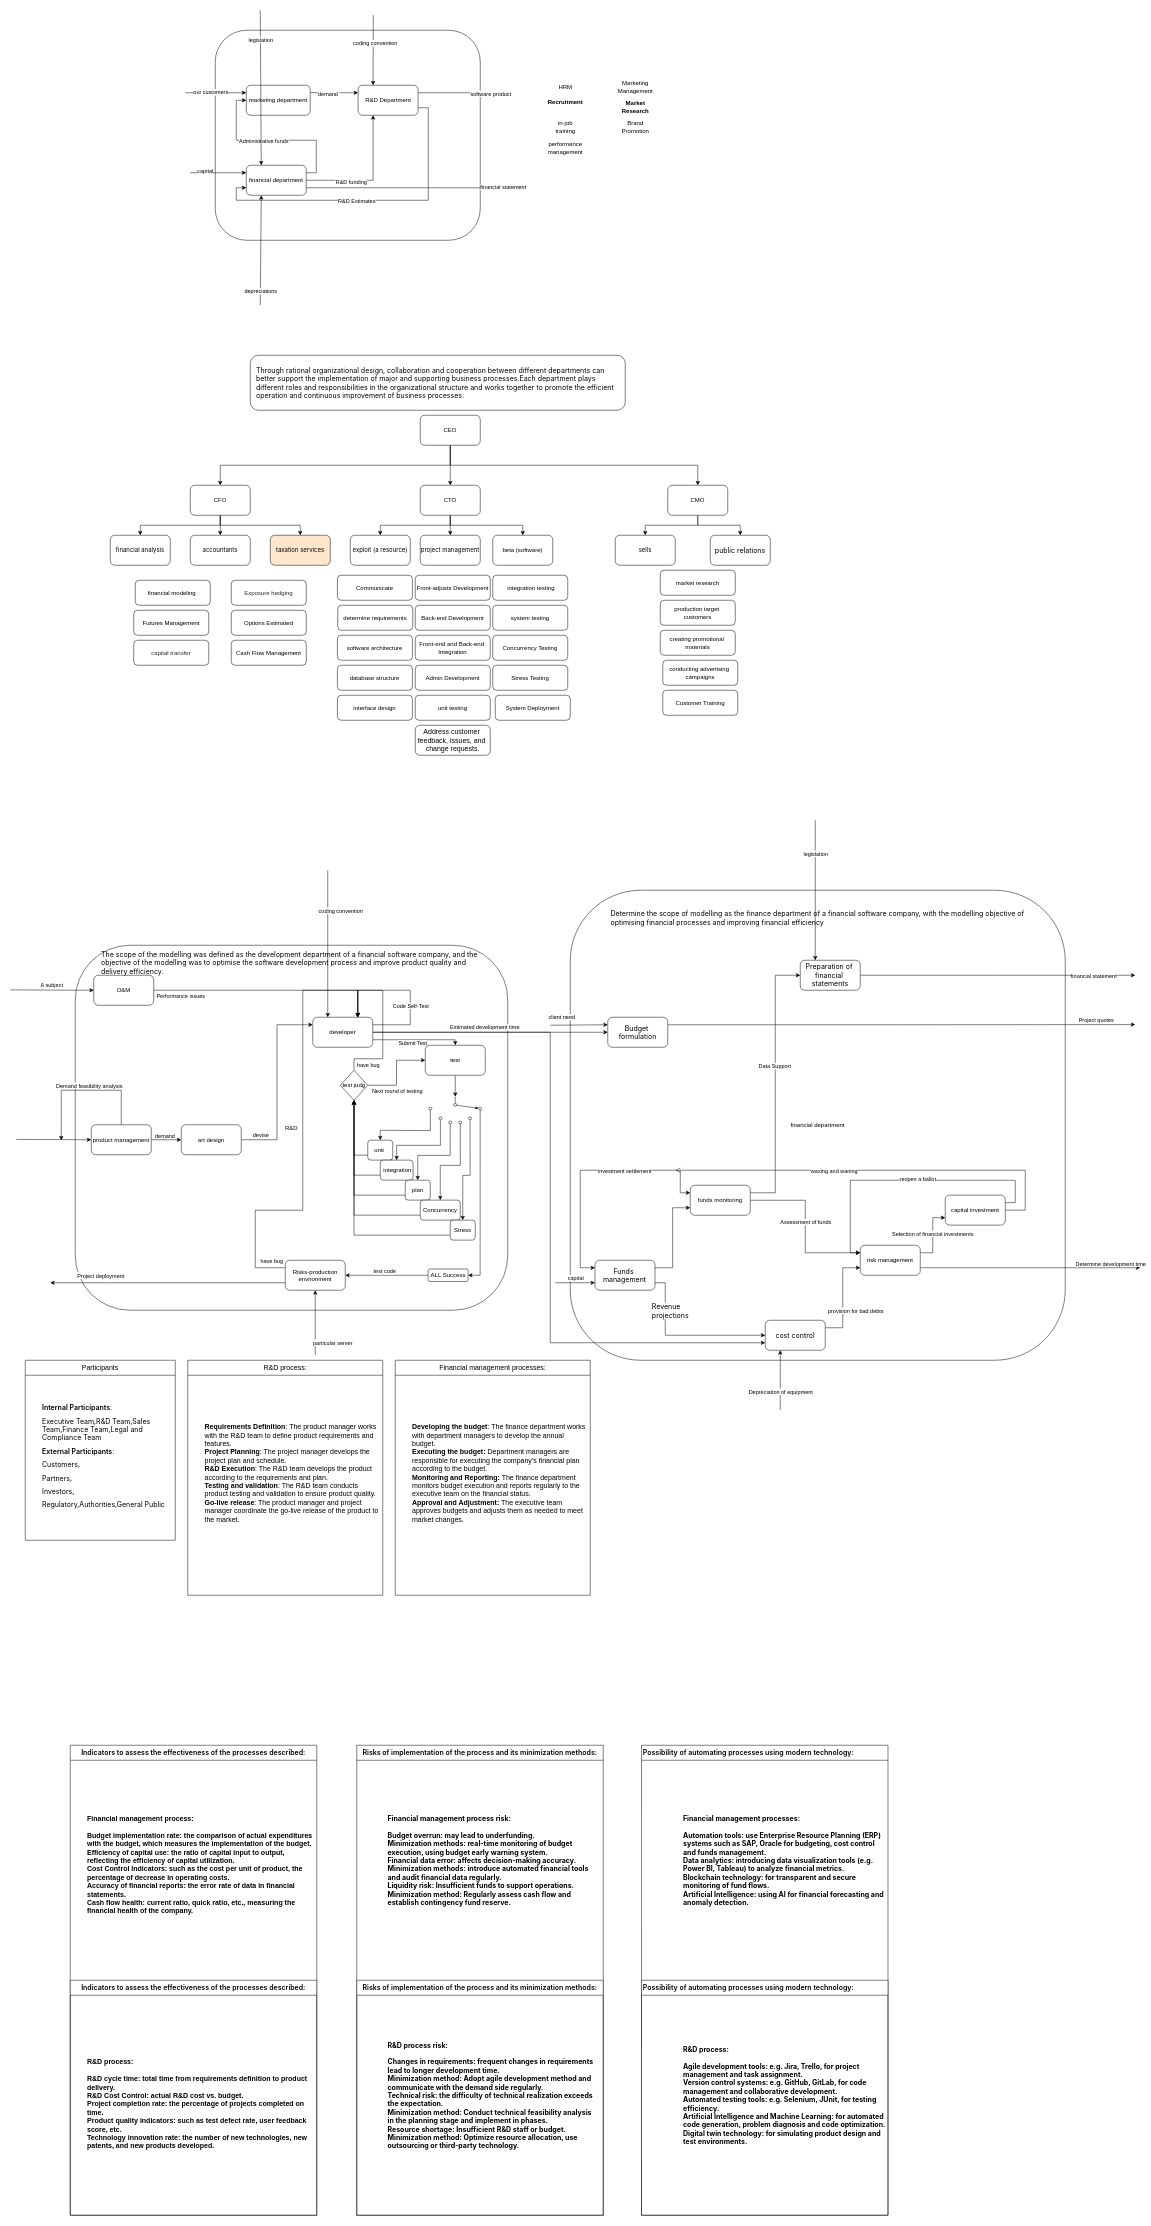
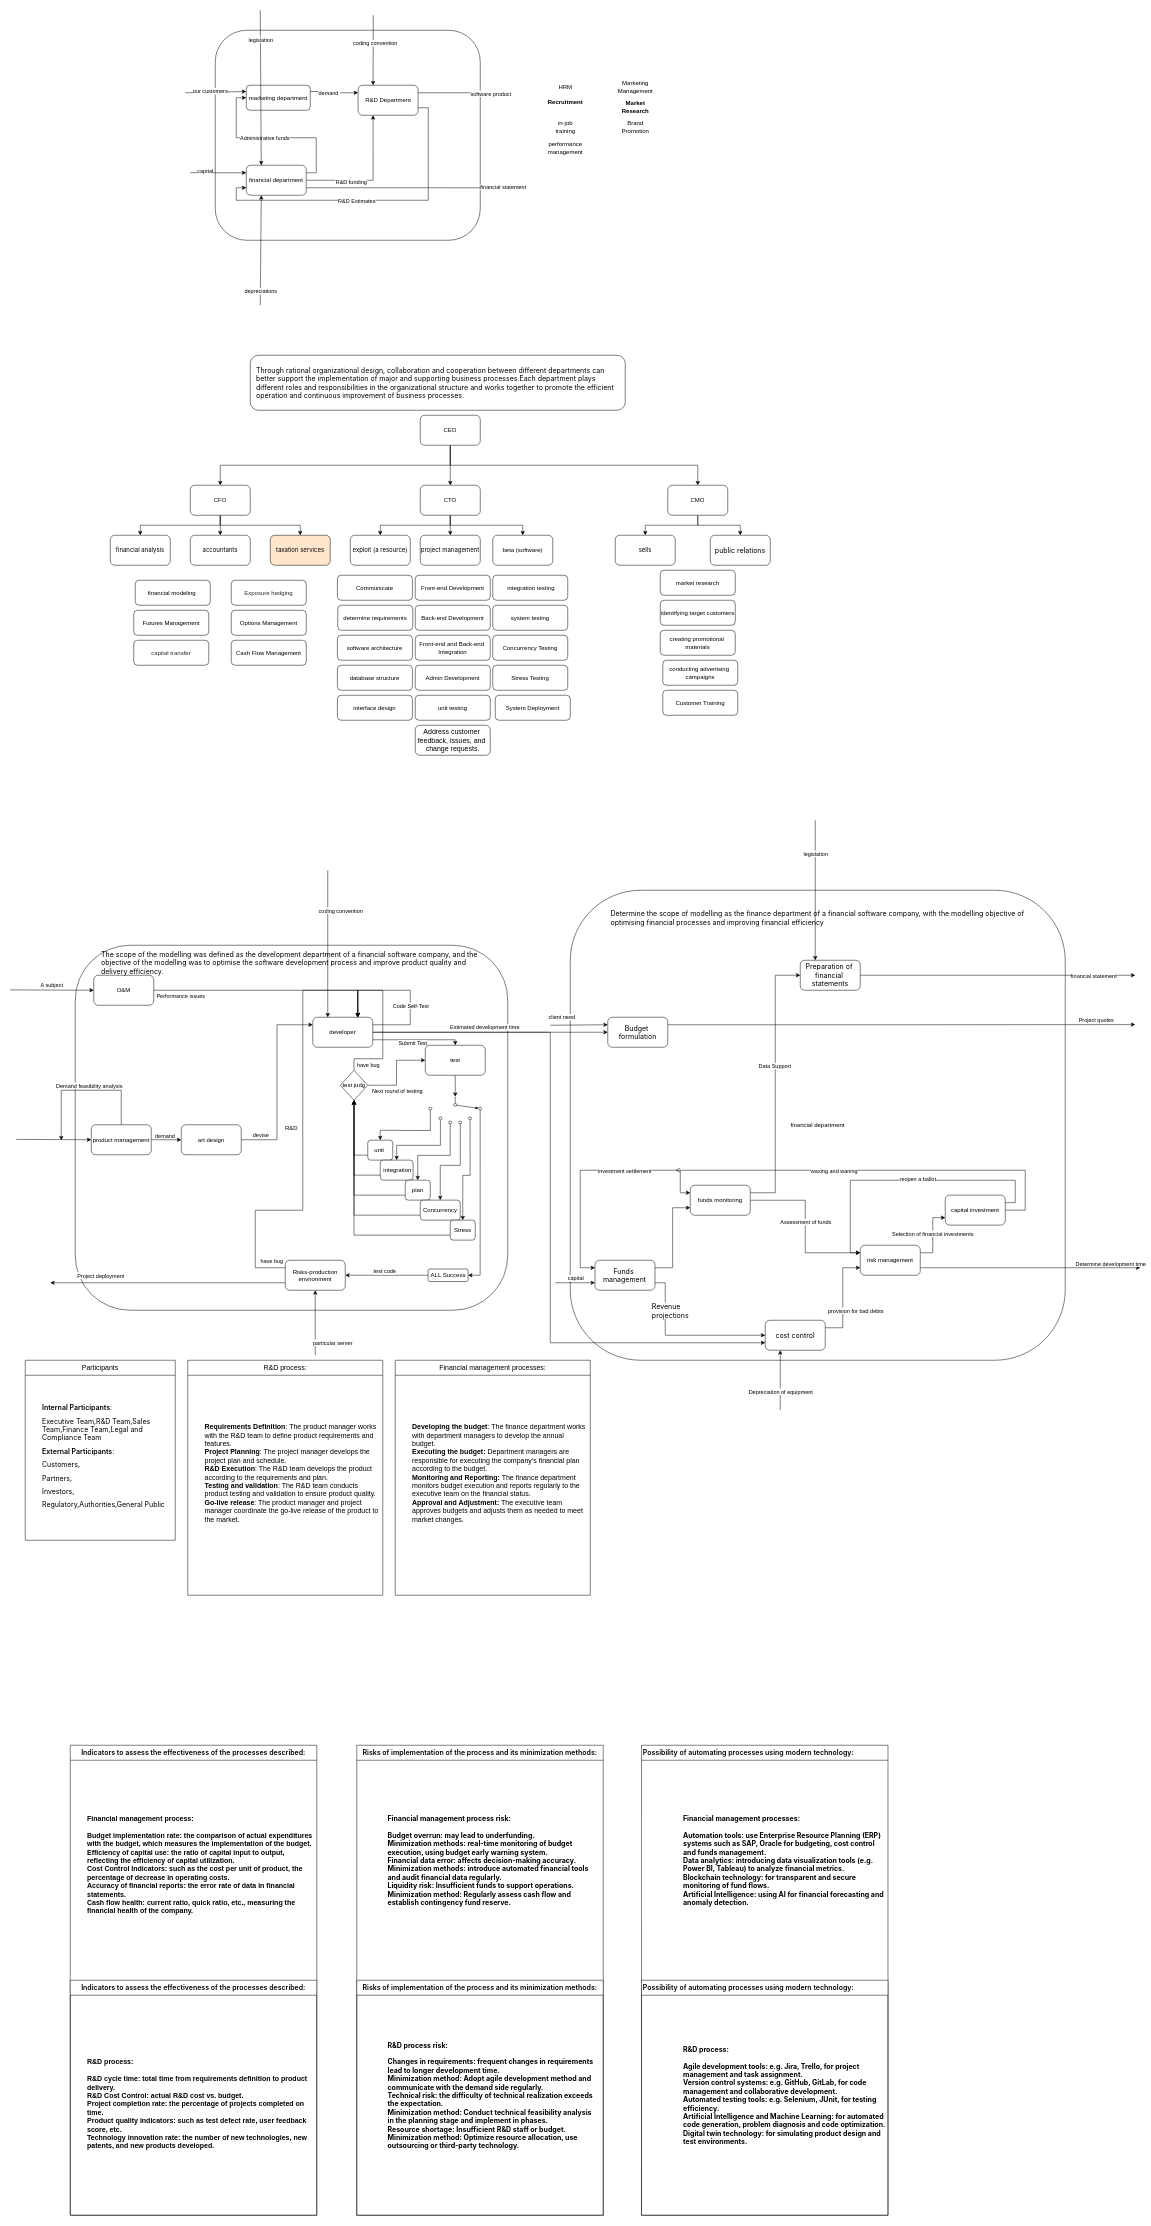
(278, 100) -> (278, 98)
(453, 588) -> (453, 588)
(698, 613) -> (698, 613)
(269, 623) -> (269, 623)
